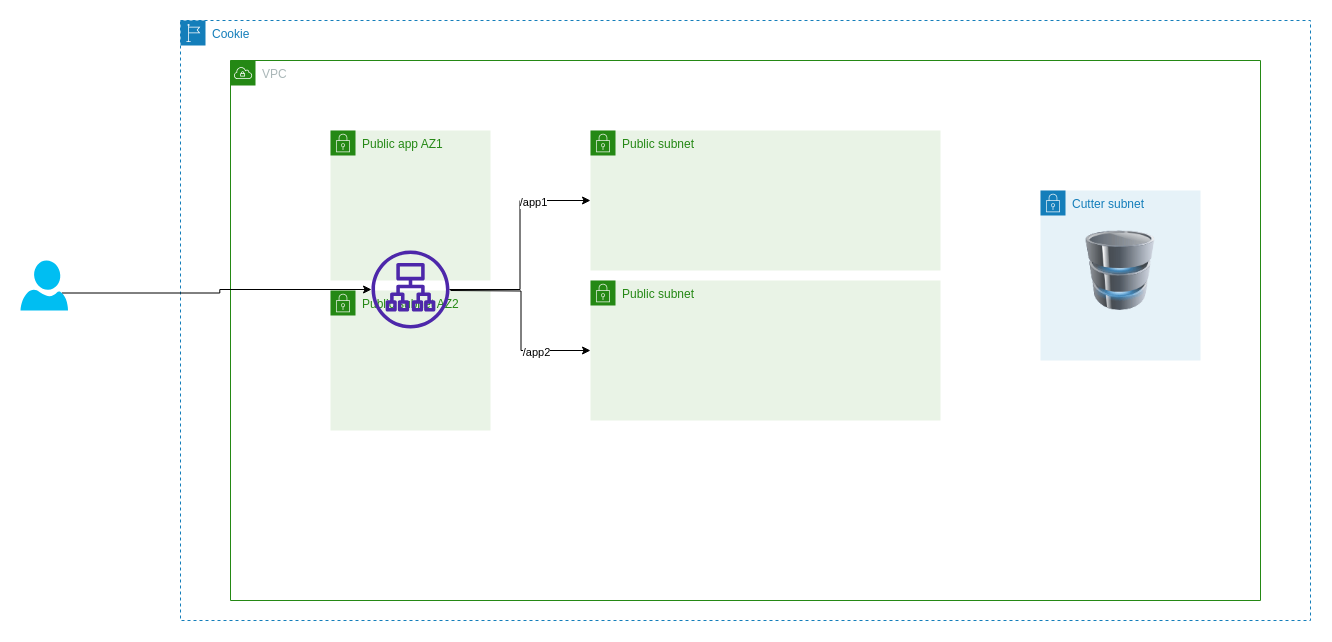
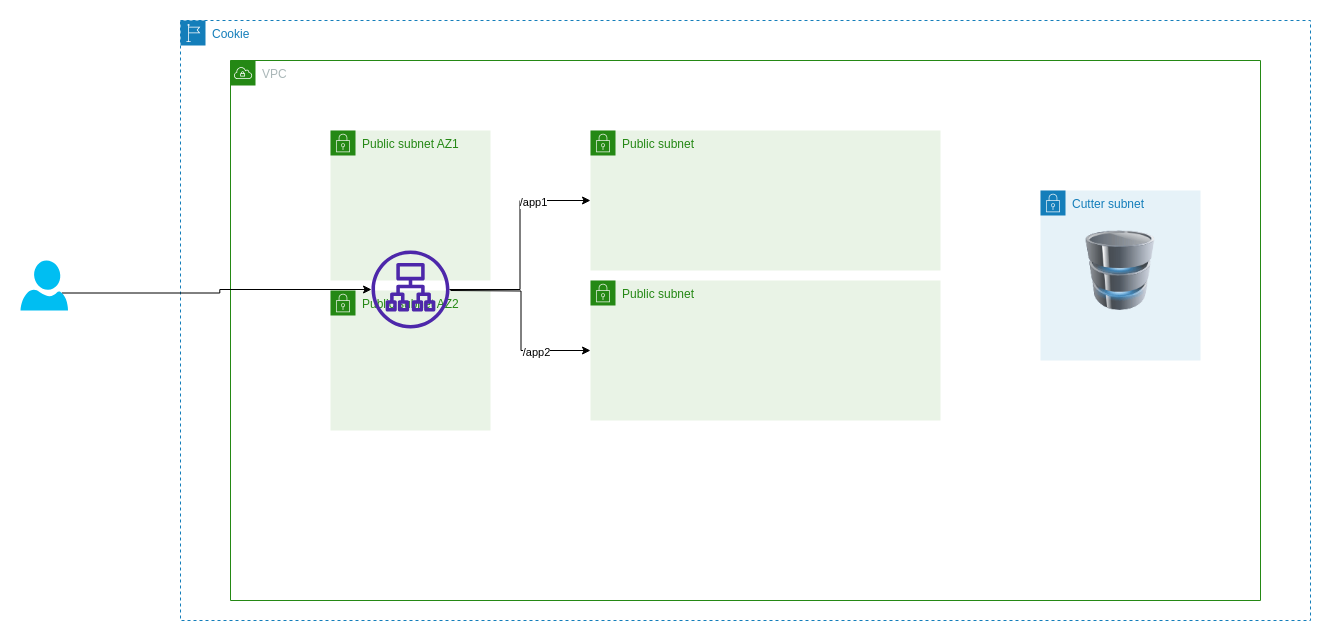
(403, 145) -> (413, 145)
